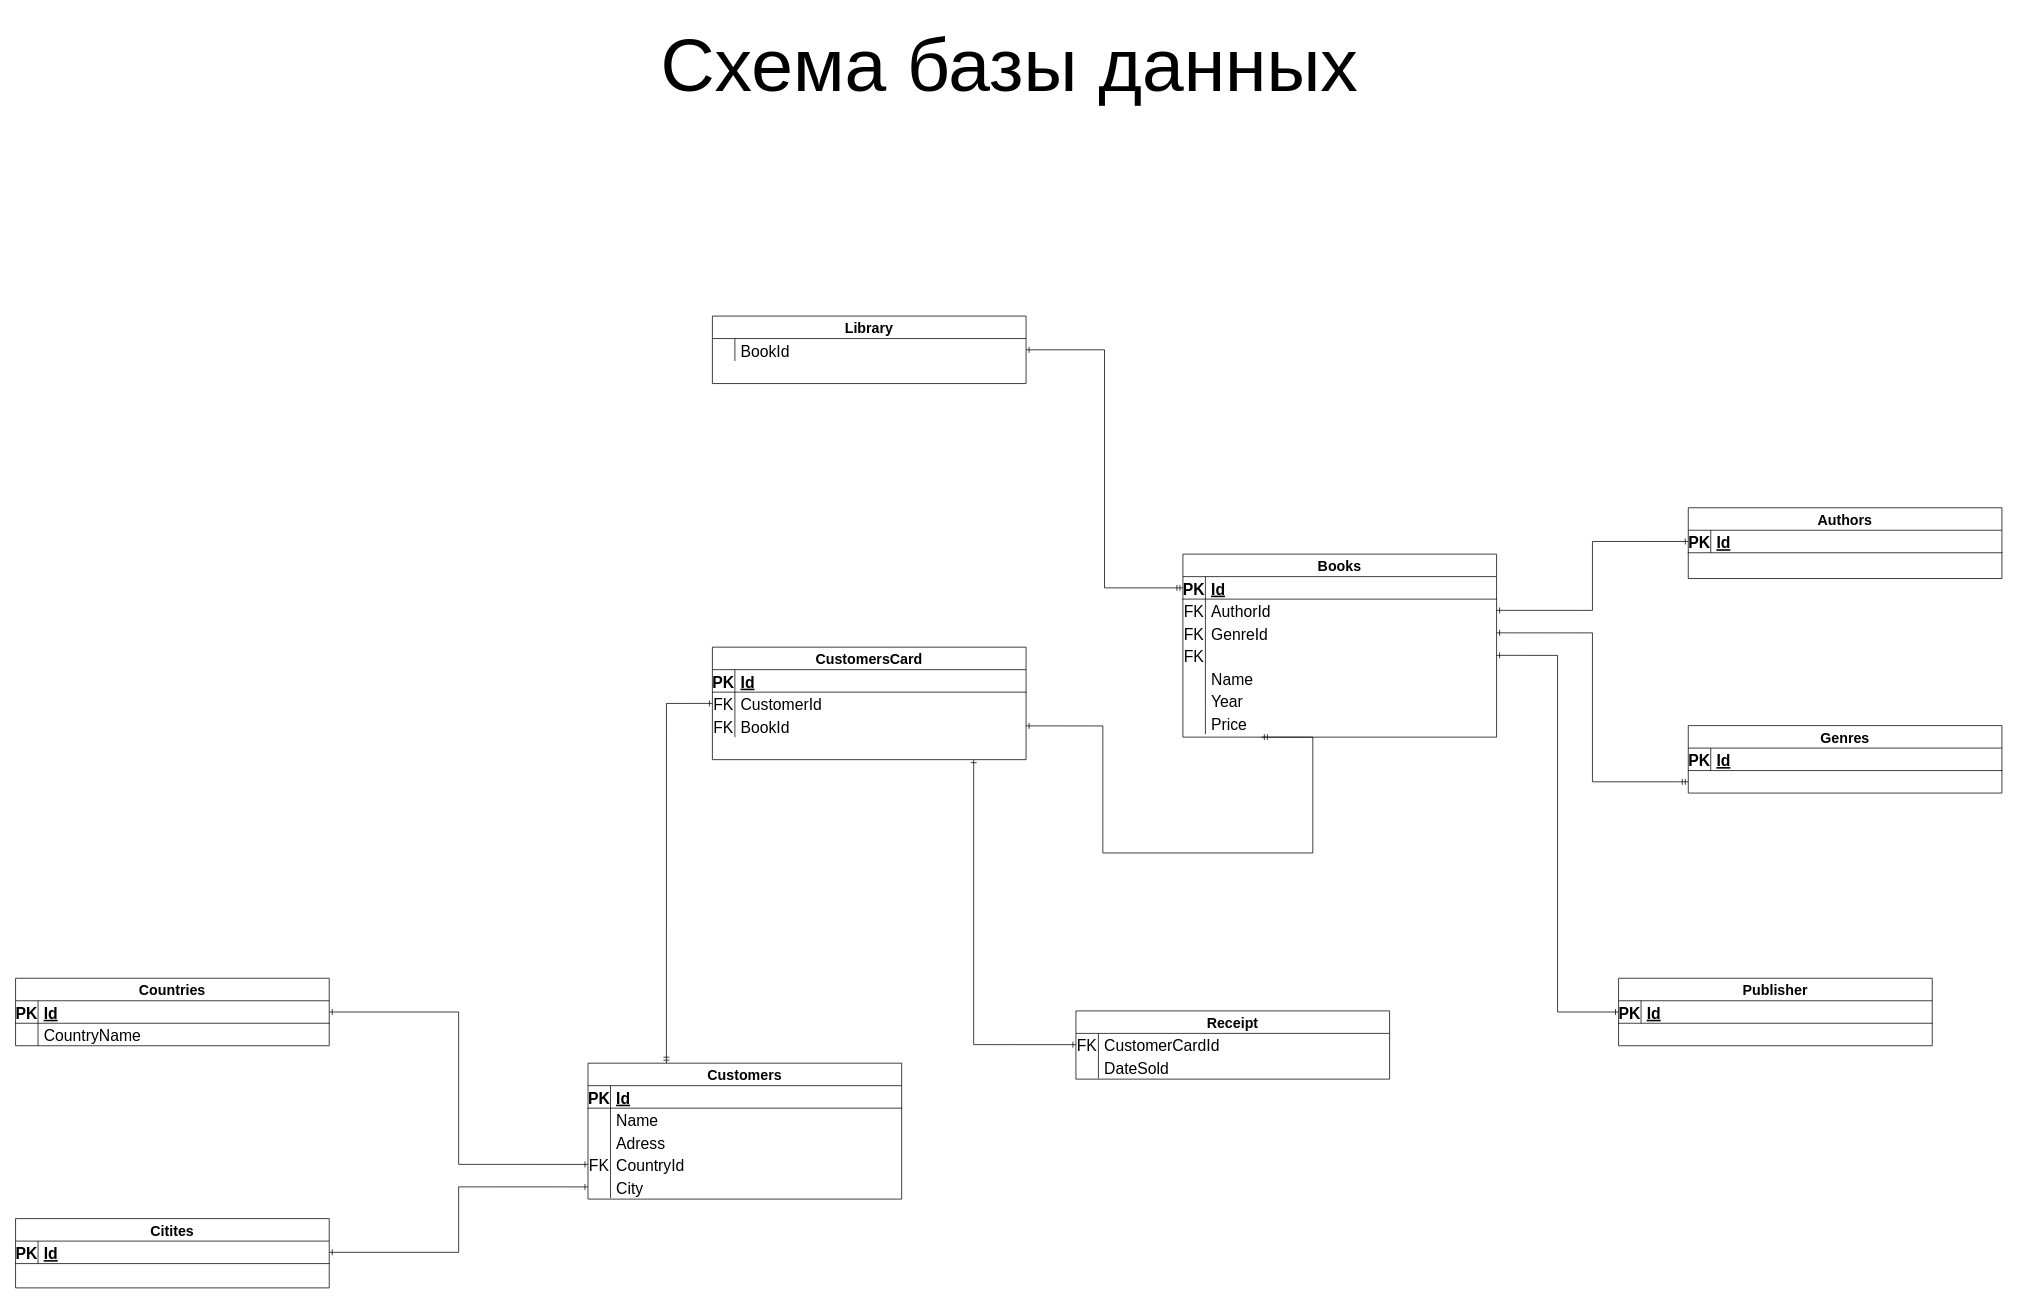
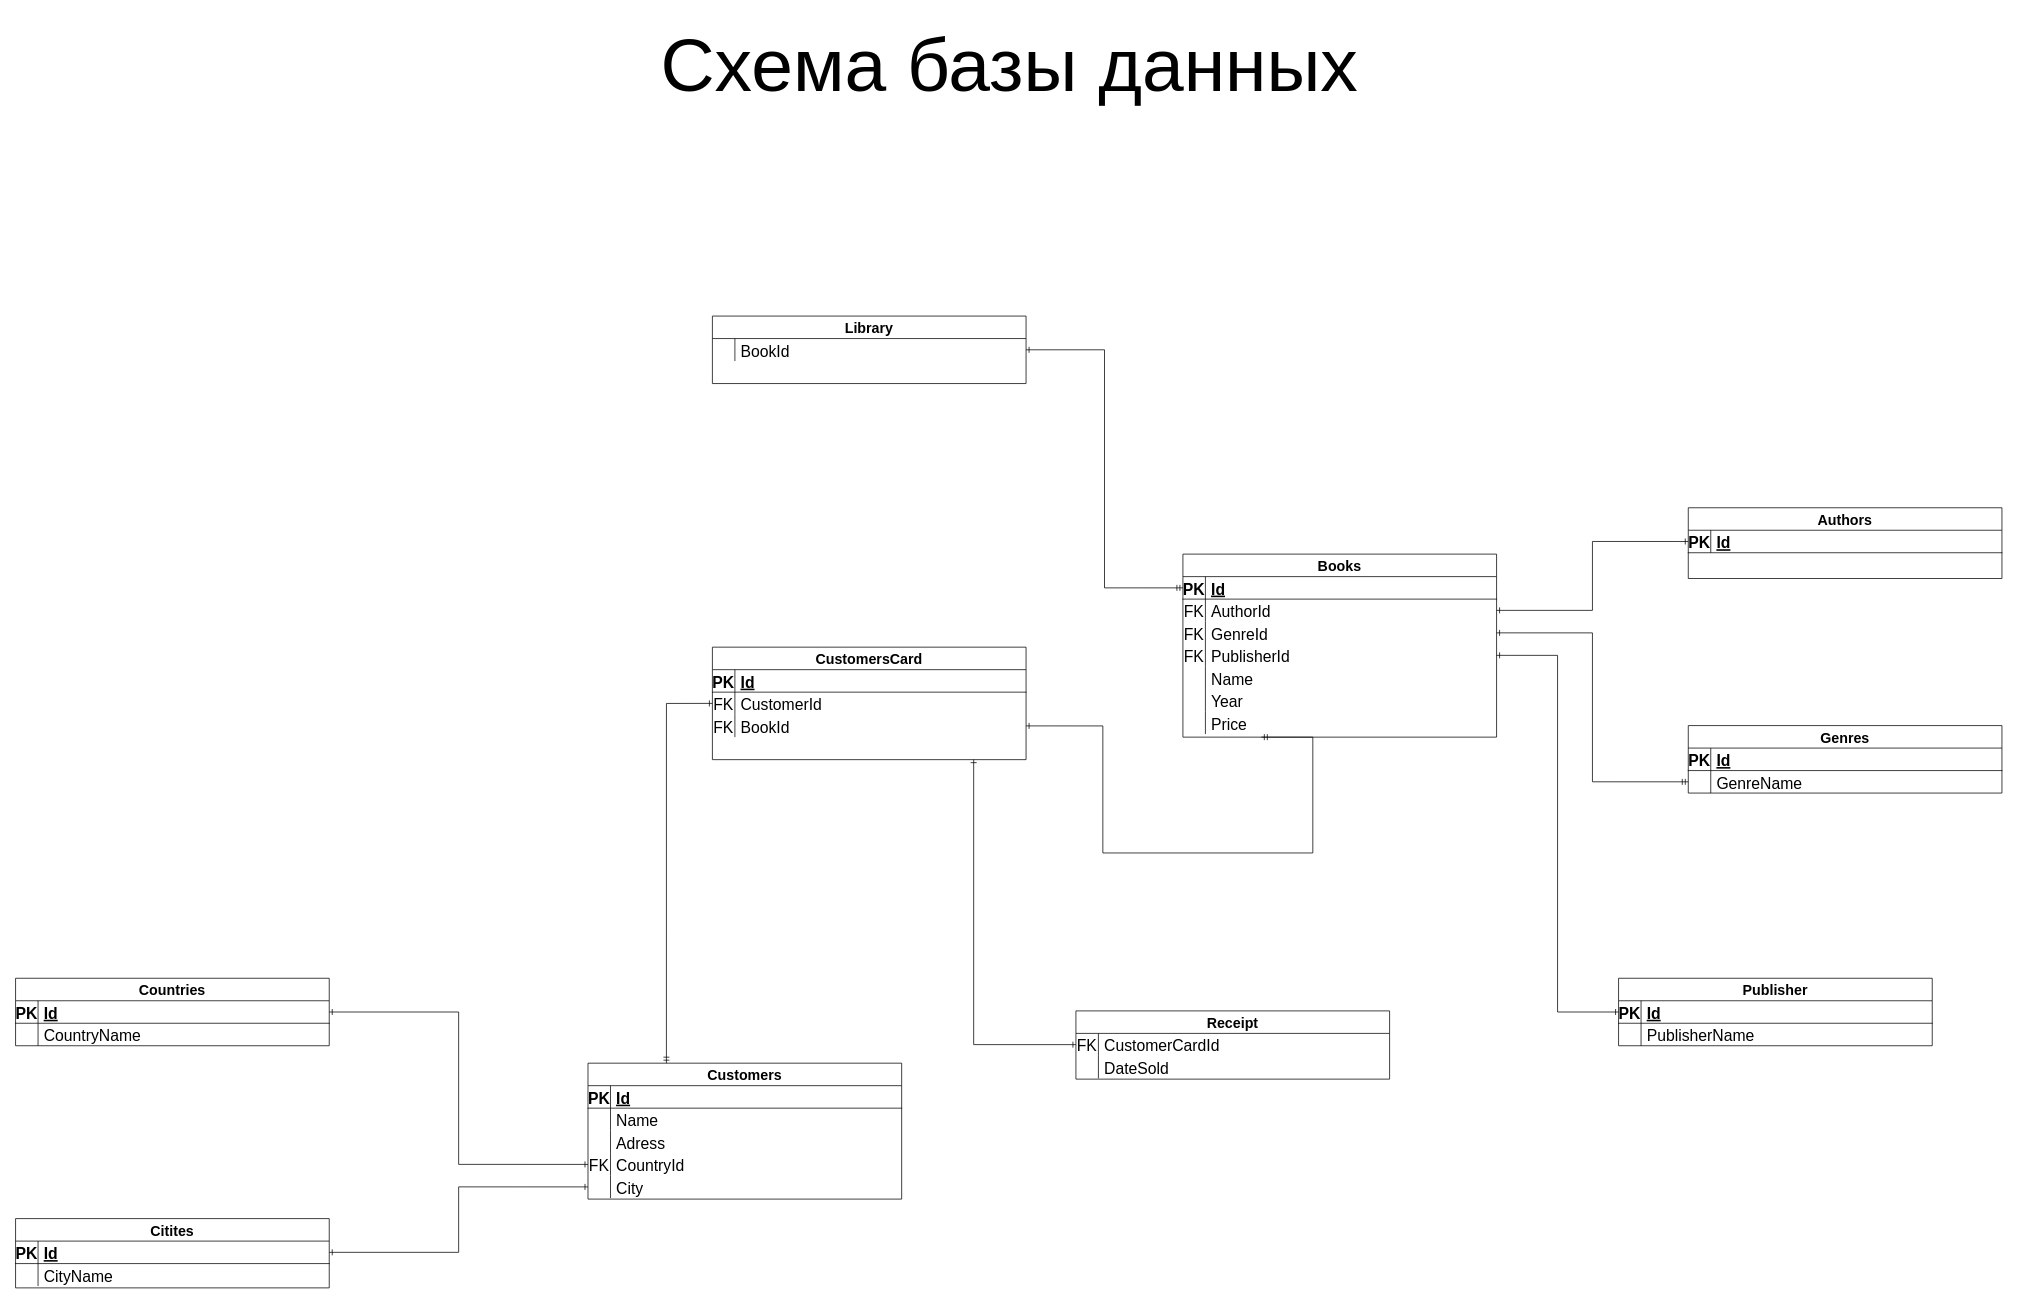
none -> (1351, 655)
none -> (1857, 782)
none -> (1787, 1035)
none -> (183, 1275)
